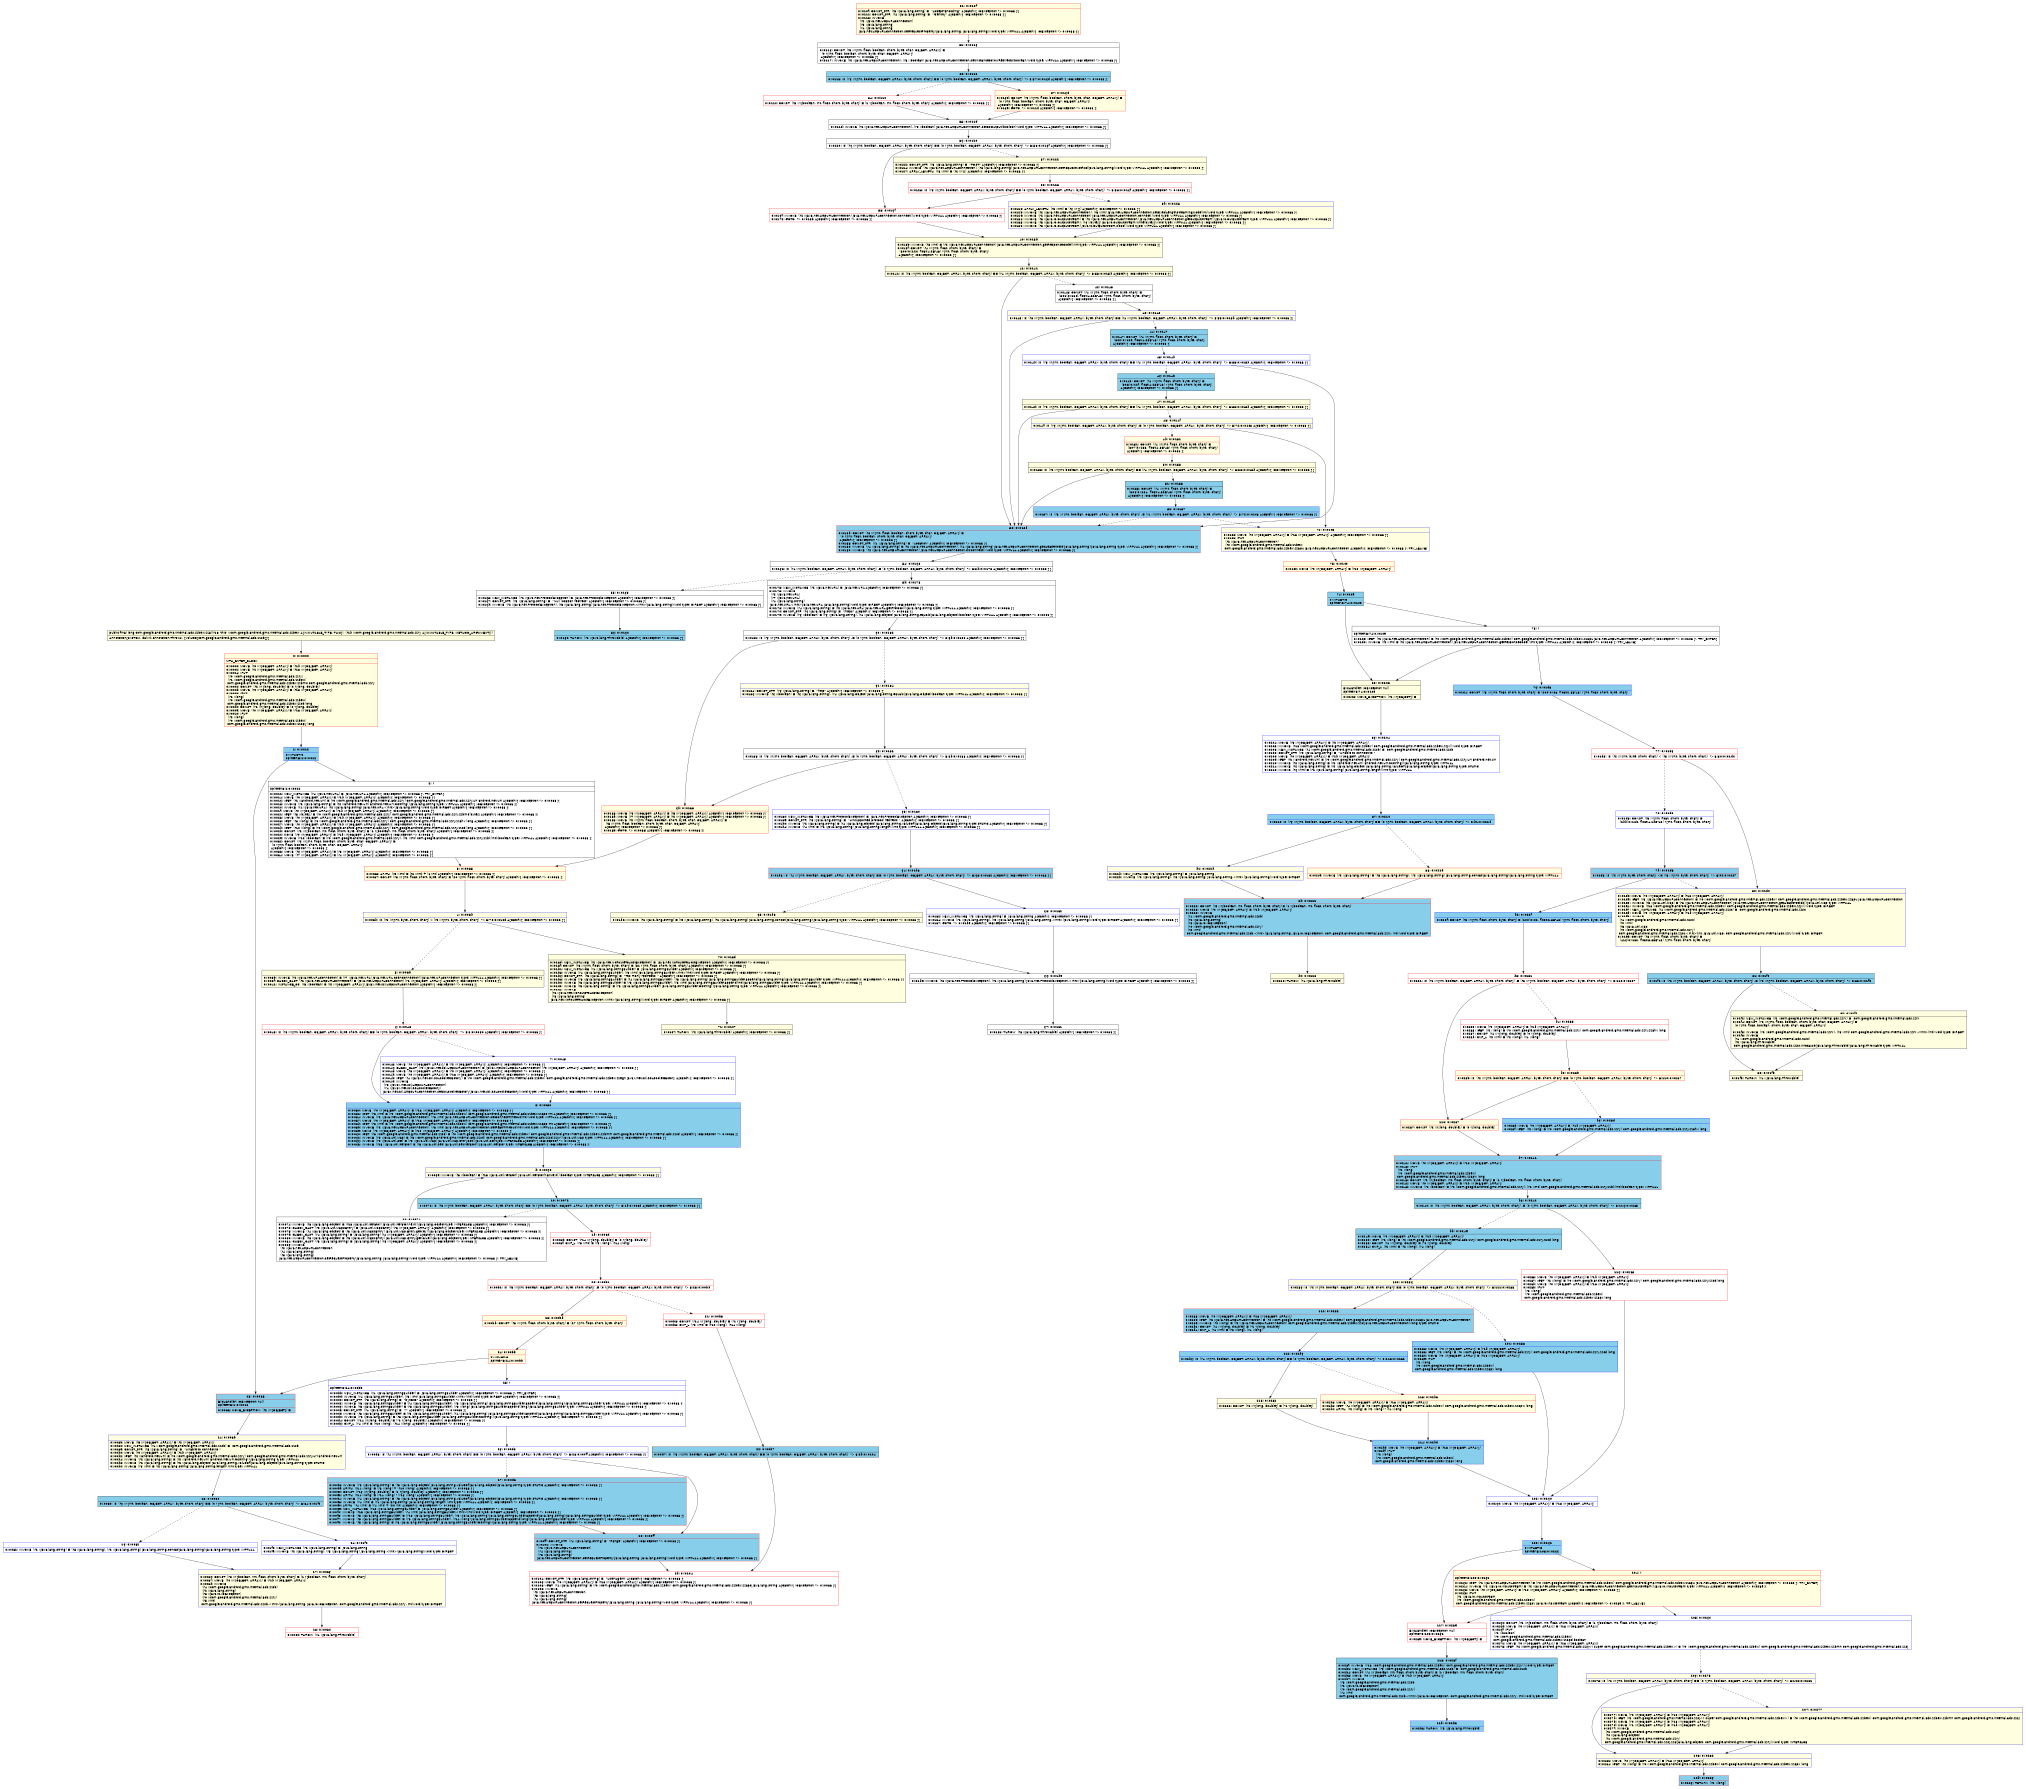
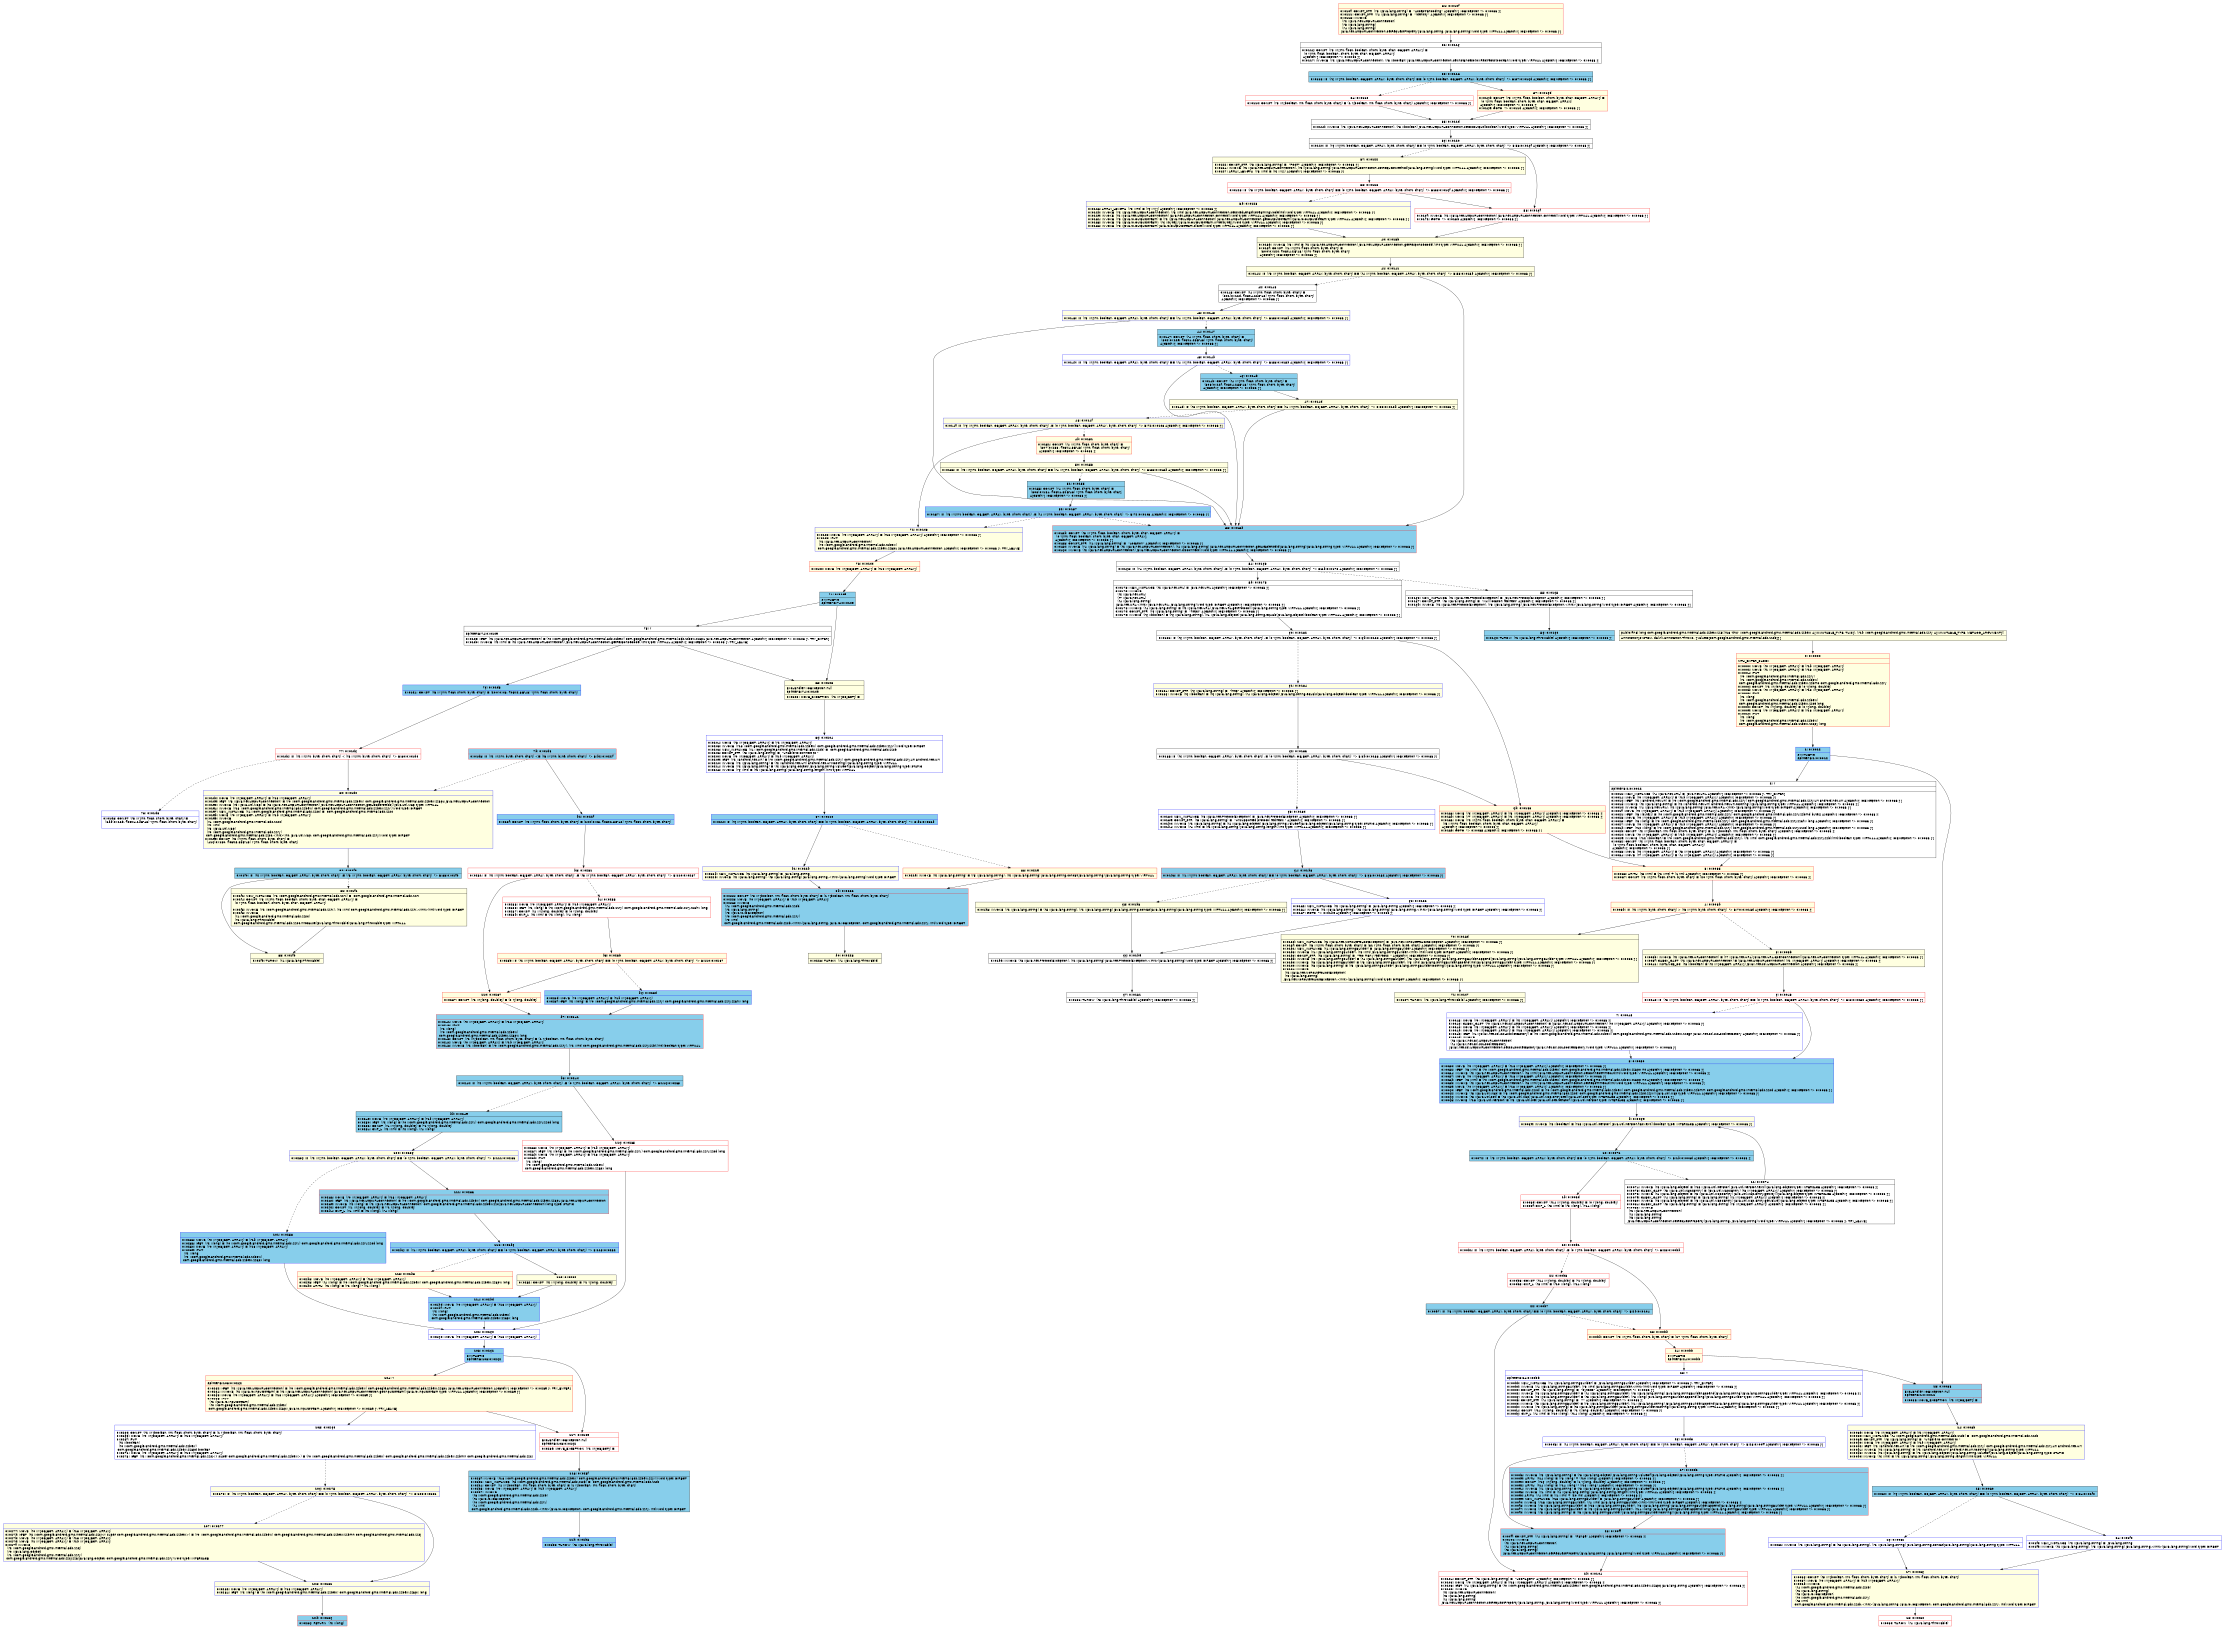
(1665, 847) -> none
(465, 917) -> (1713, 907)
none -> (1598, 1322)
